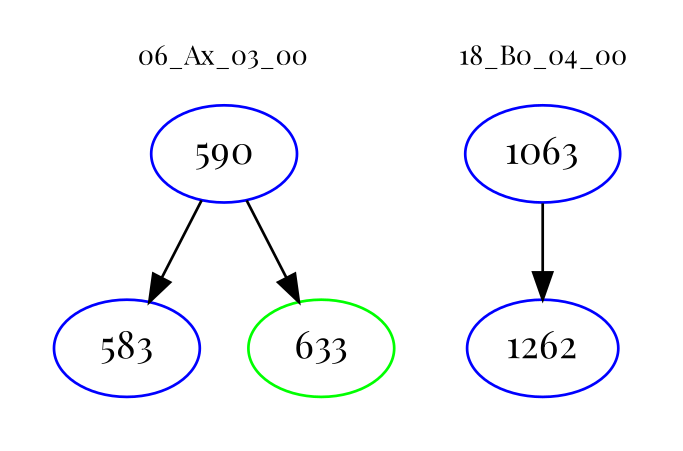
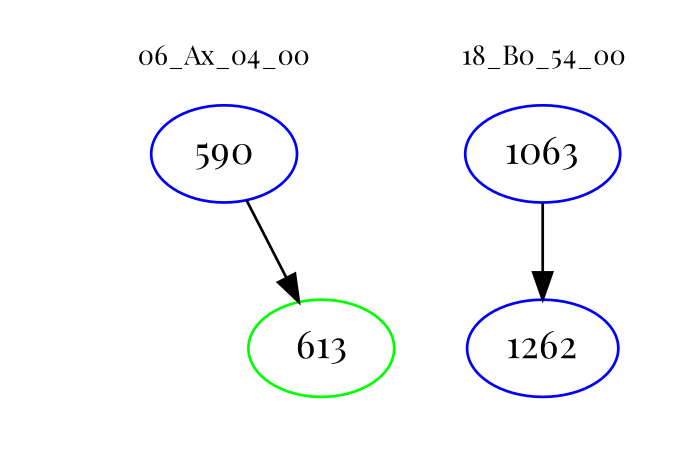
(224, 58) -> (224, 58)
(544, 58) -> (544, 58)
(127, 348) -> none
(321, 348) -> (321, 348)
